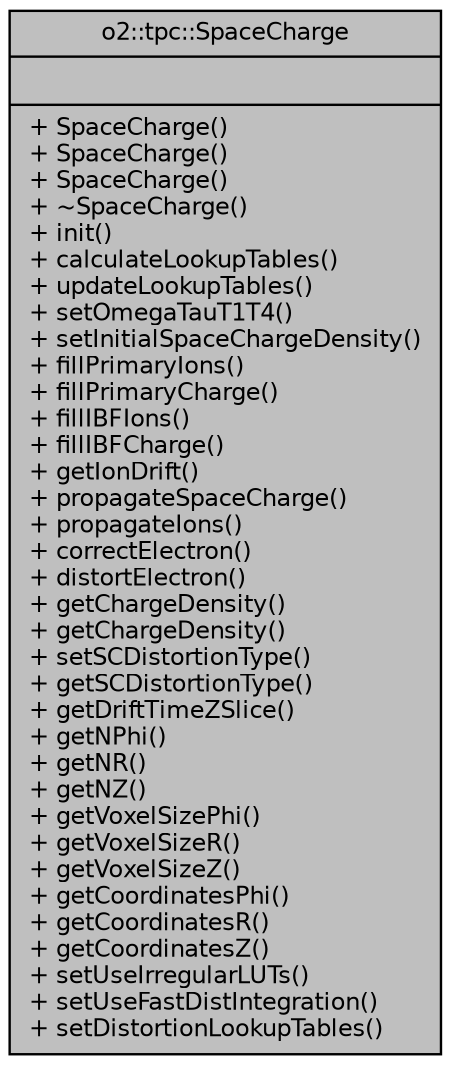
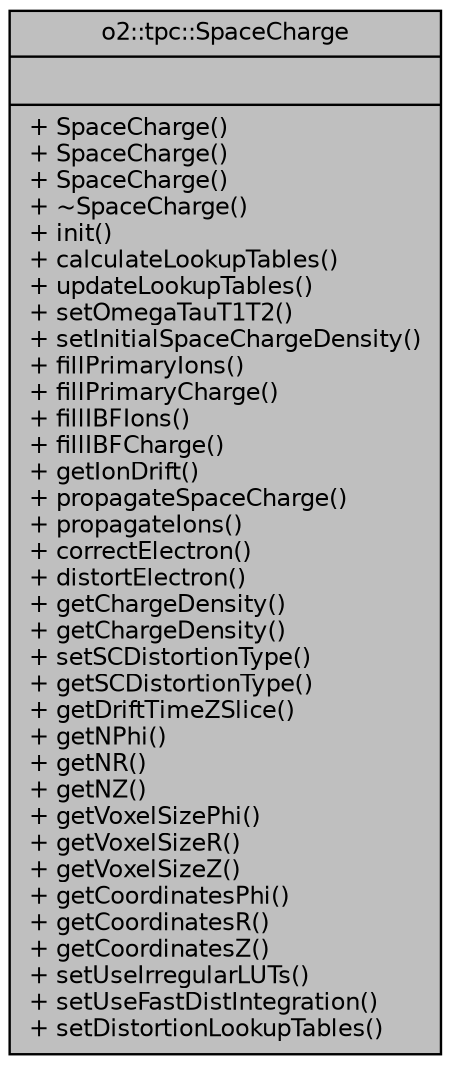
(161, 313) -> (161, 313)
